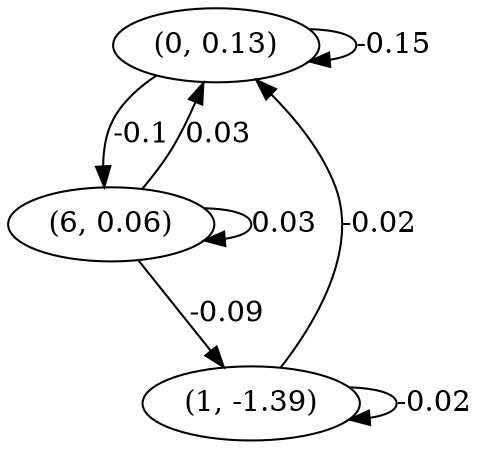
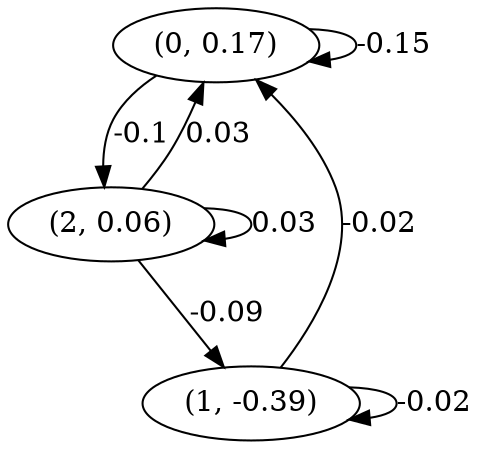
(216, 45) -> (216, 45)
(111, 224) -> (111, 224)
(251, 403) -> (251, 403)
